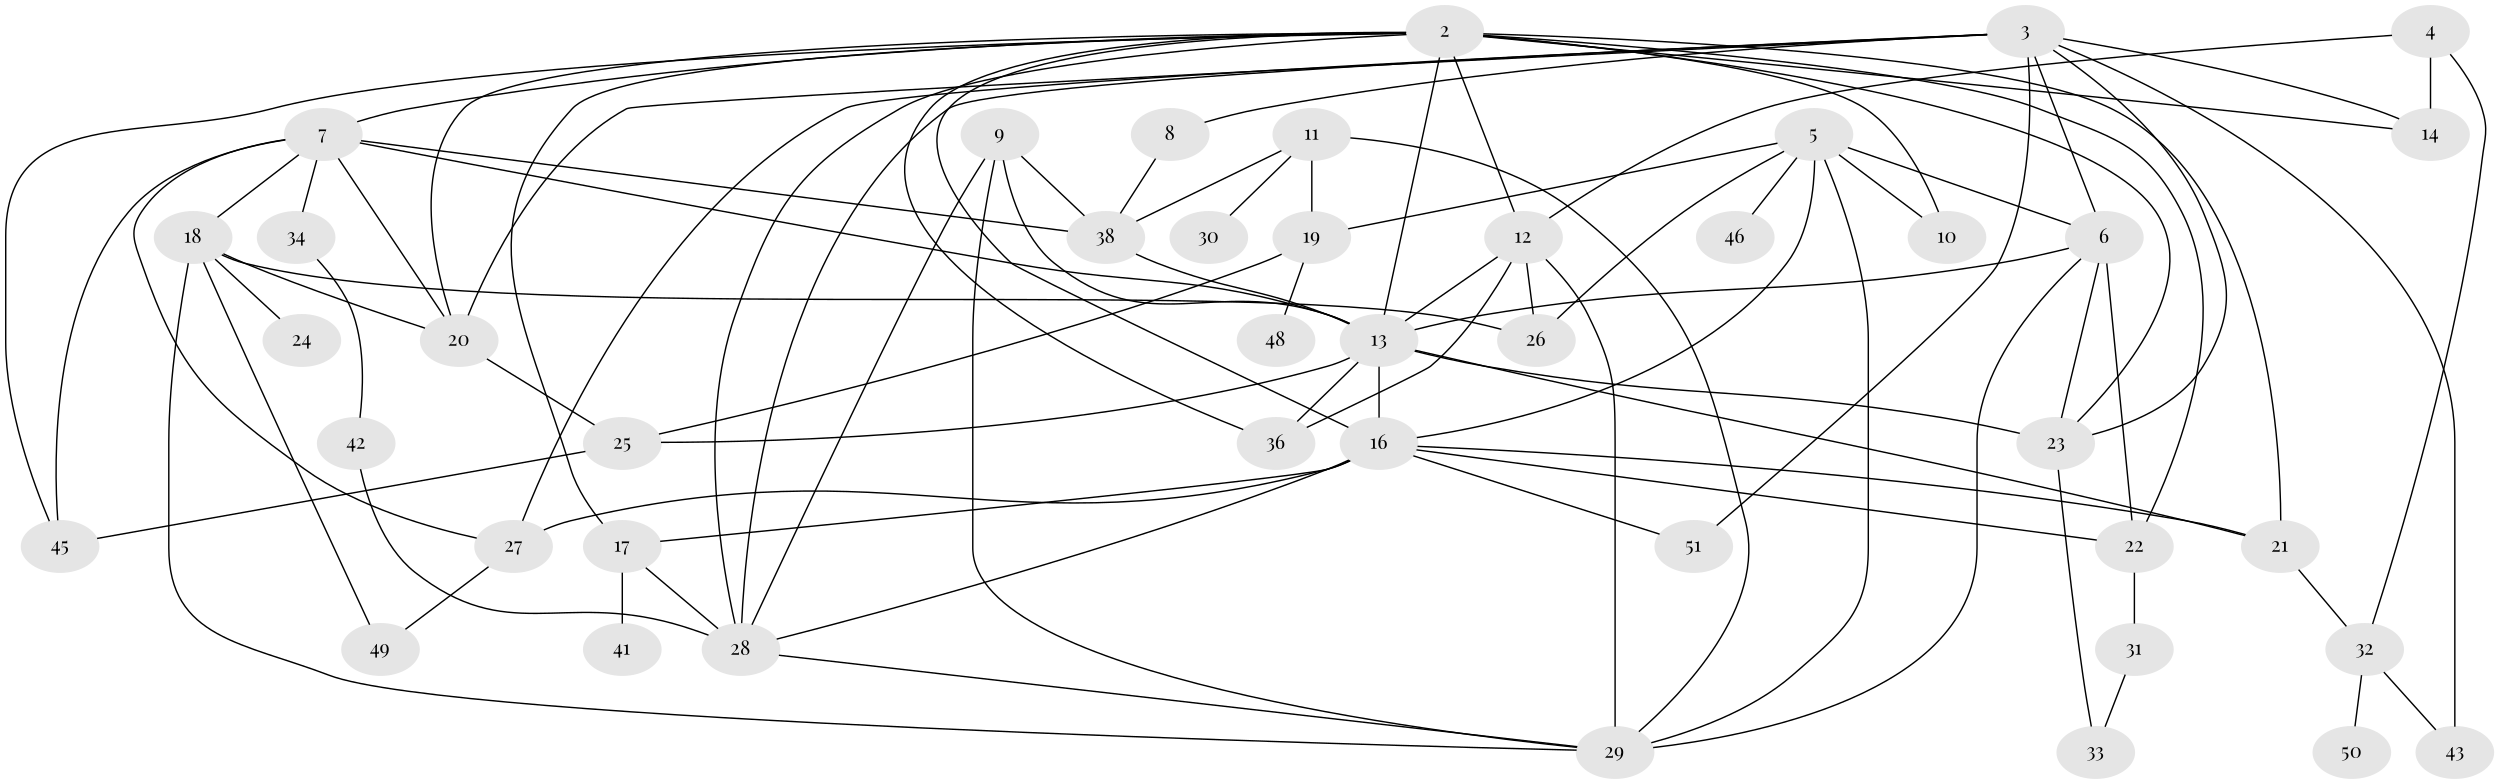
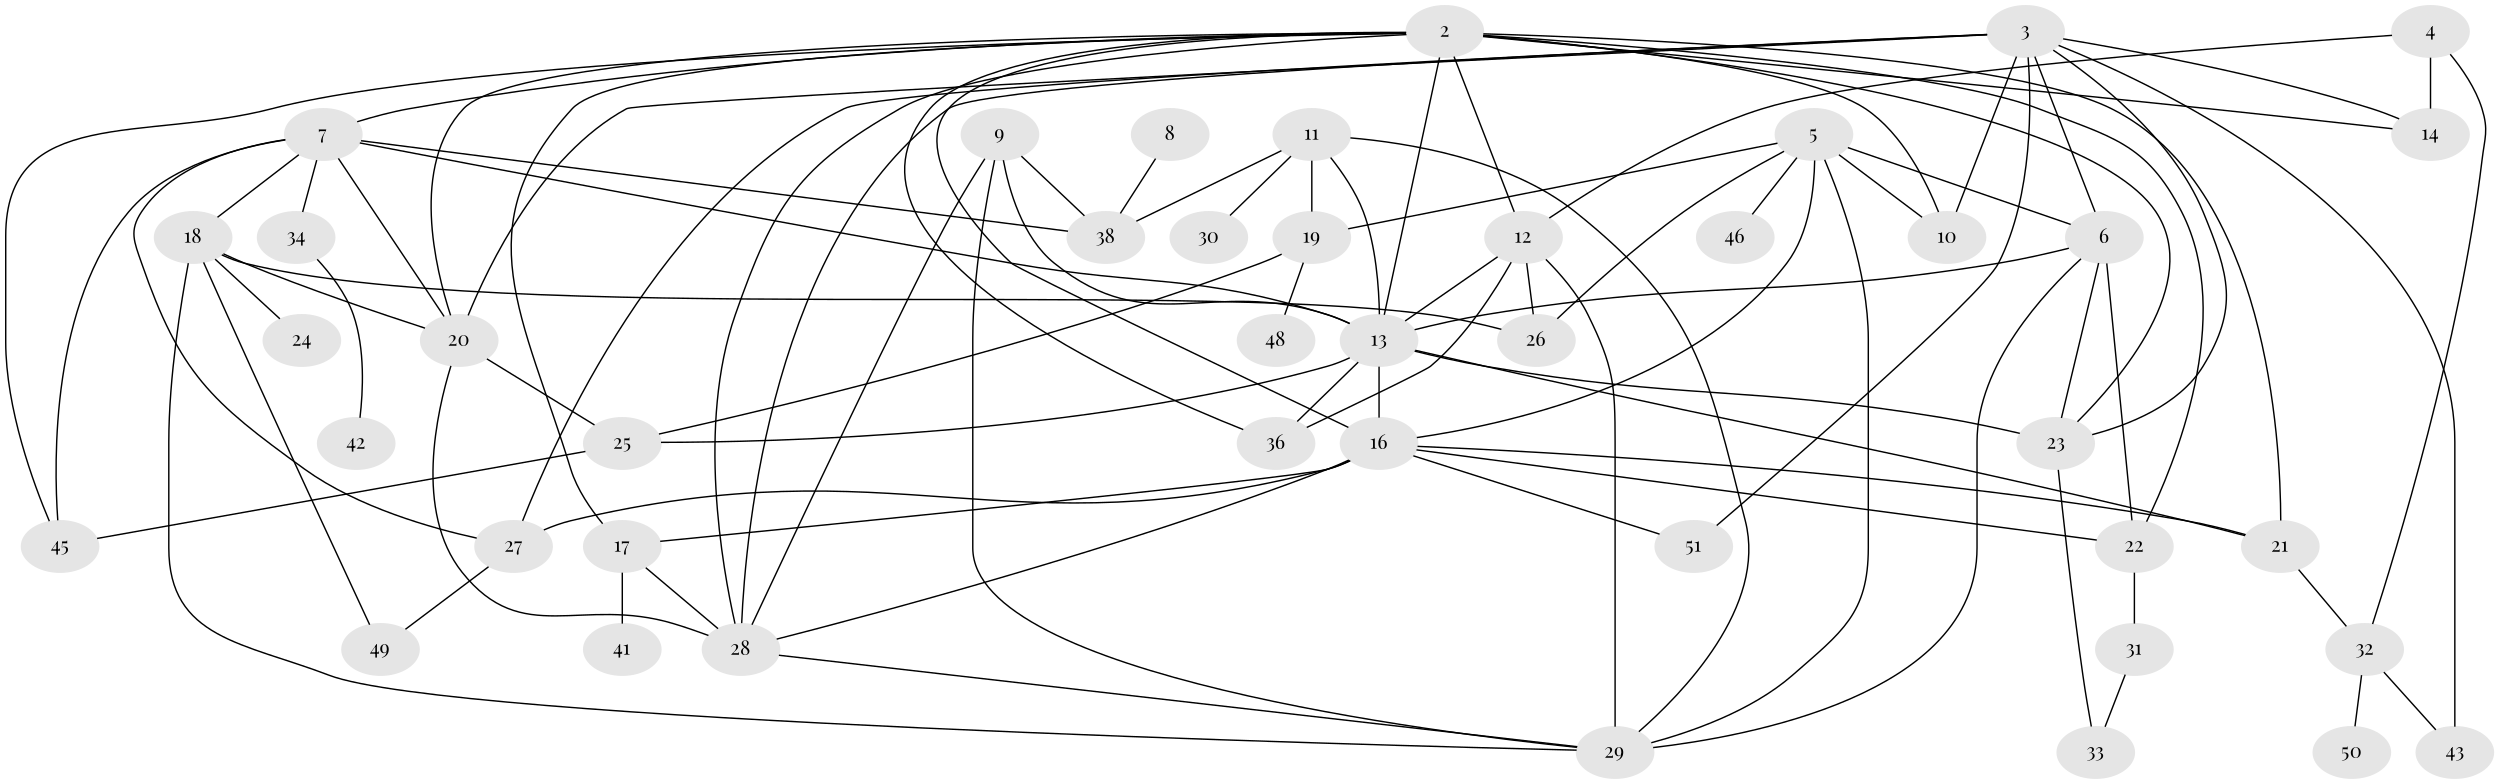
(1594, 63) -> (1986, 134)
(1194, 276) -> (1370, 235)
(499, 611) -> (479, 590)
